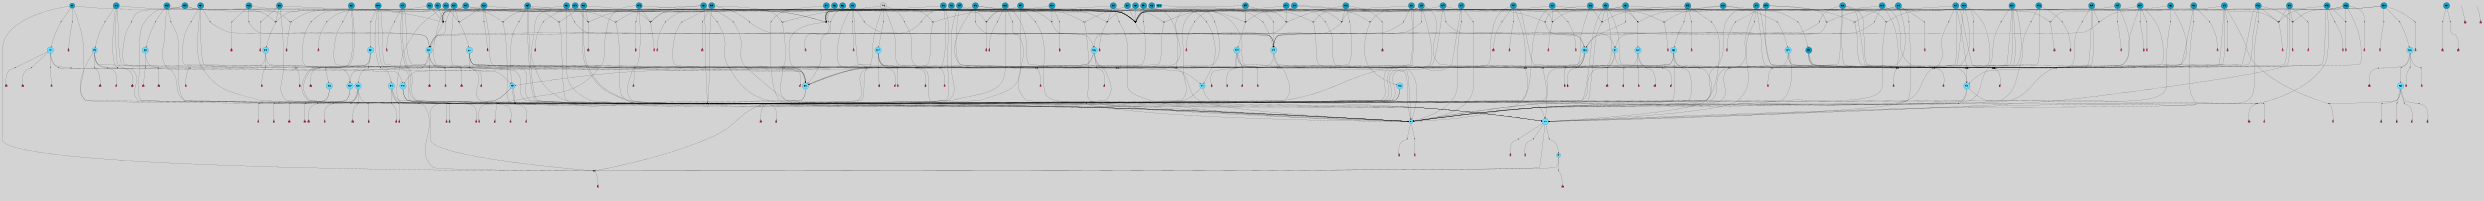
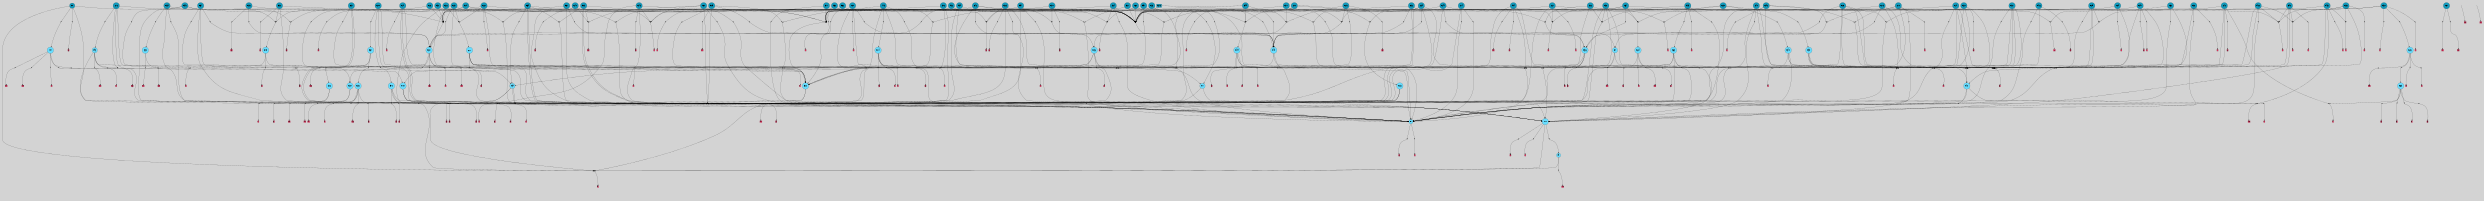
(883, 6) -> (883, 6)
(1809, 50) -> (1809, 50)
